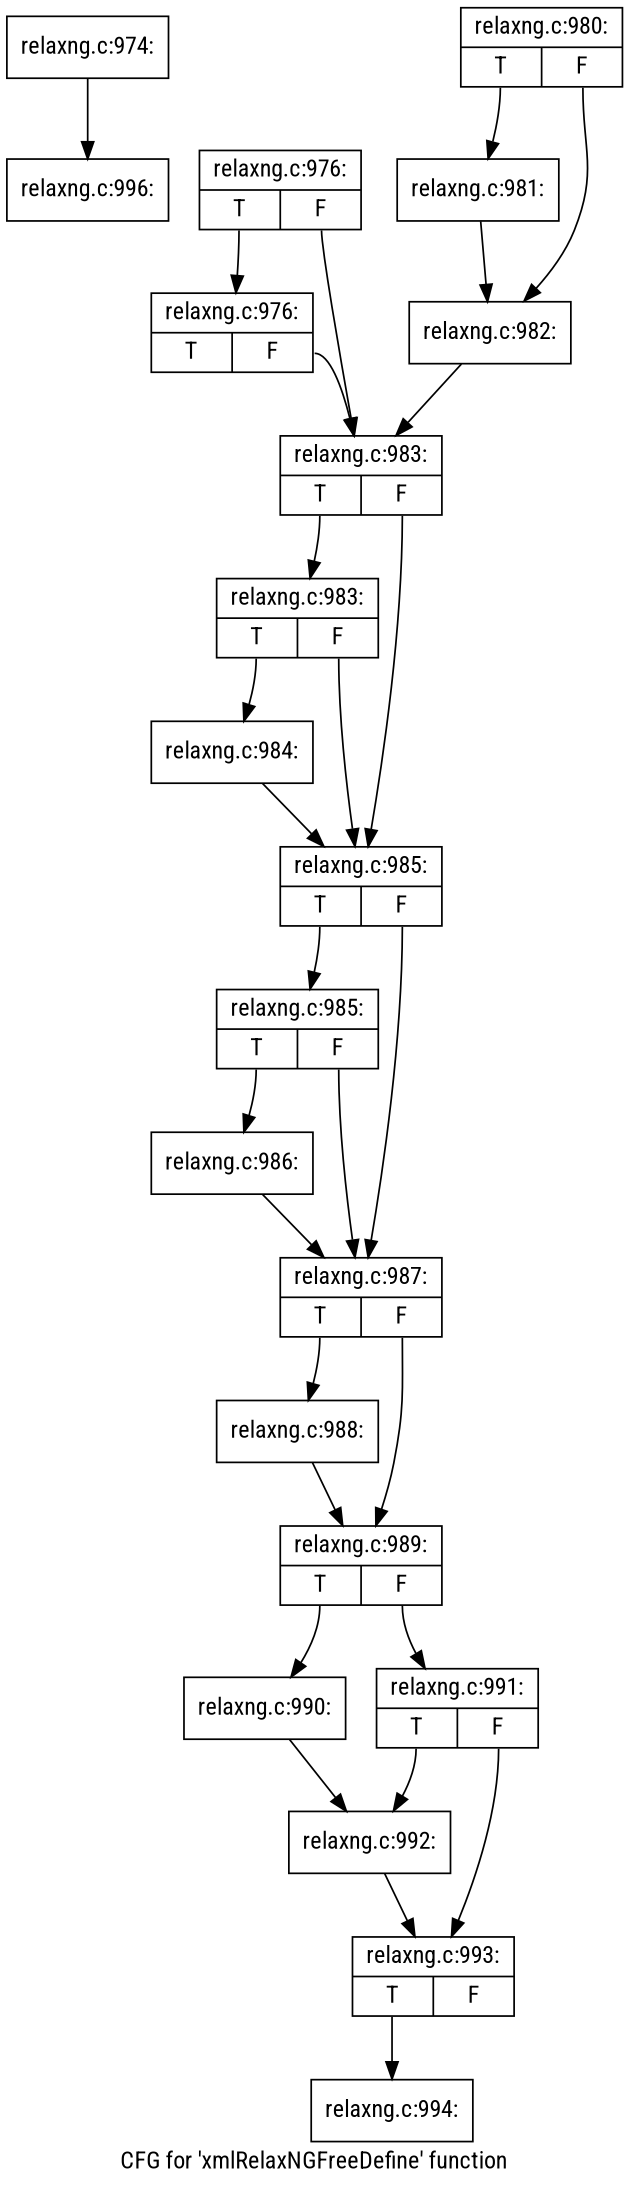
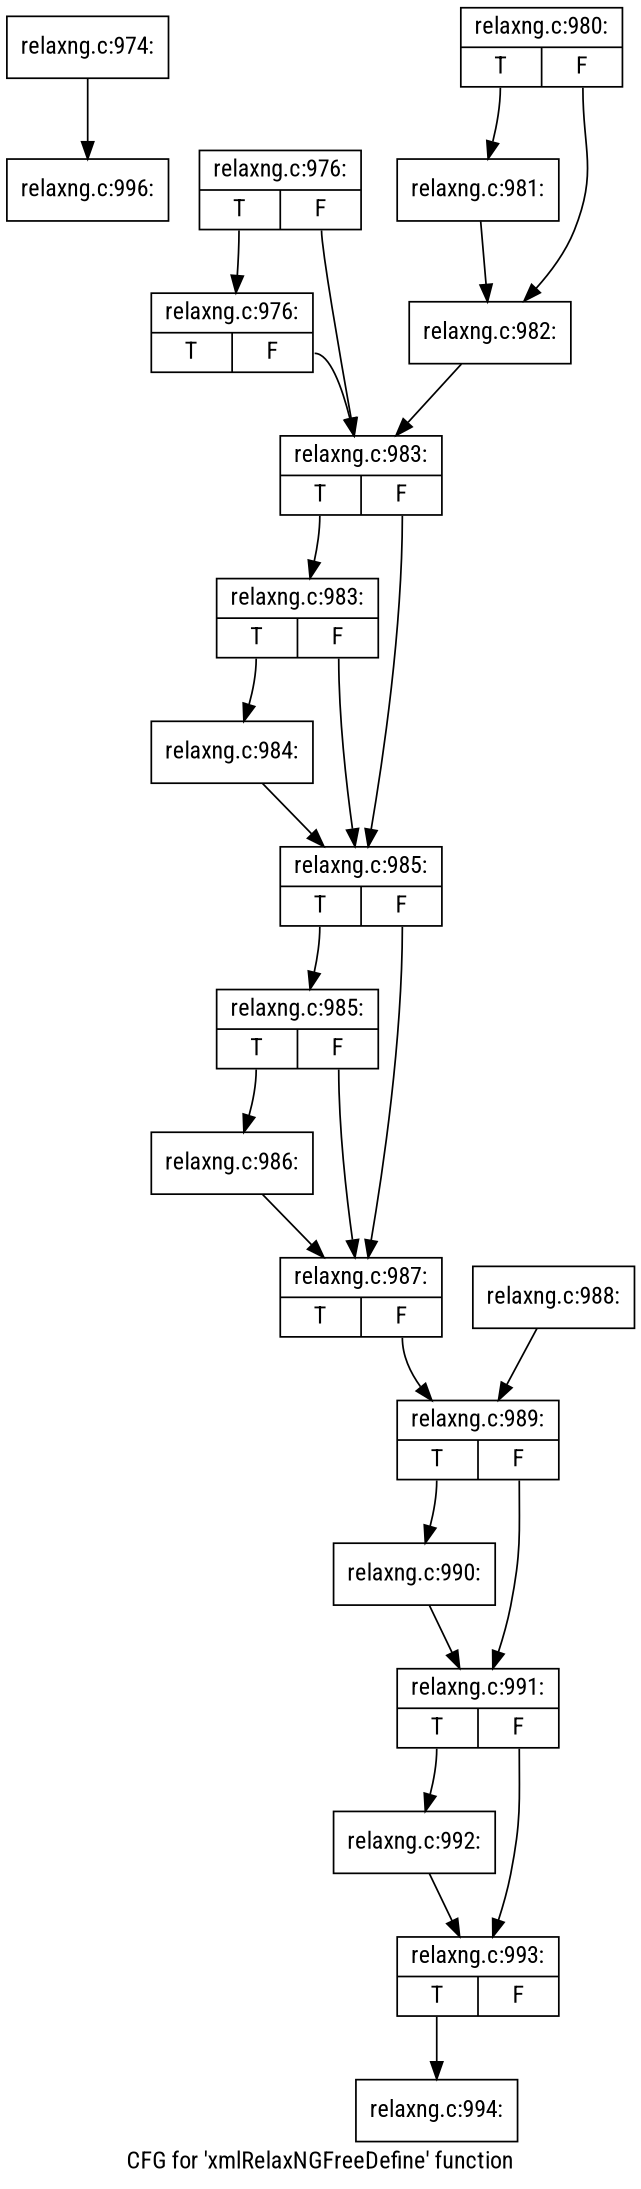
(318, 1361) -> none
(313, 1769) -> (441, 1629)
